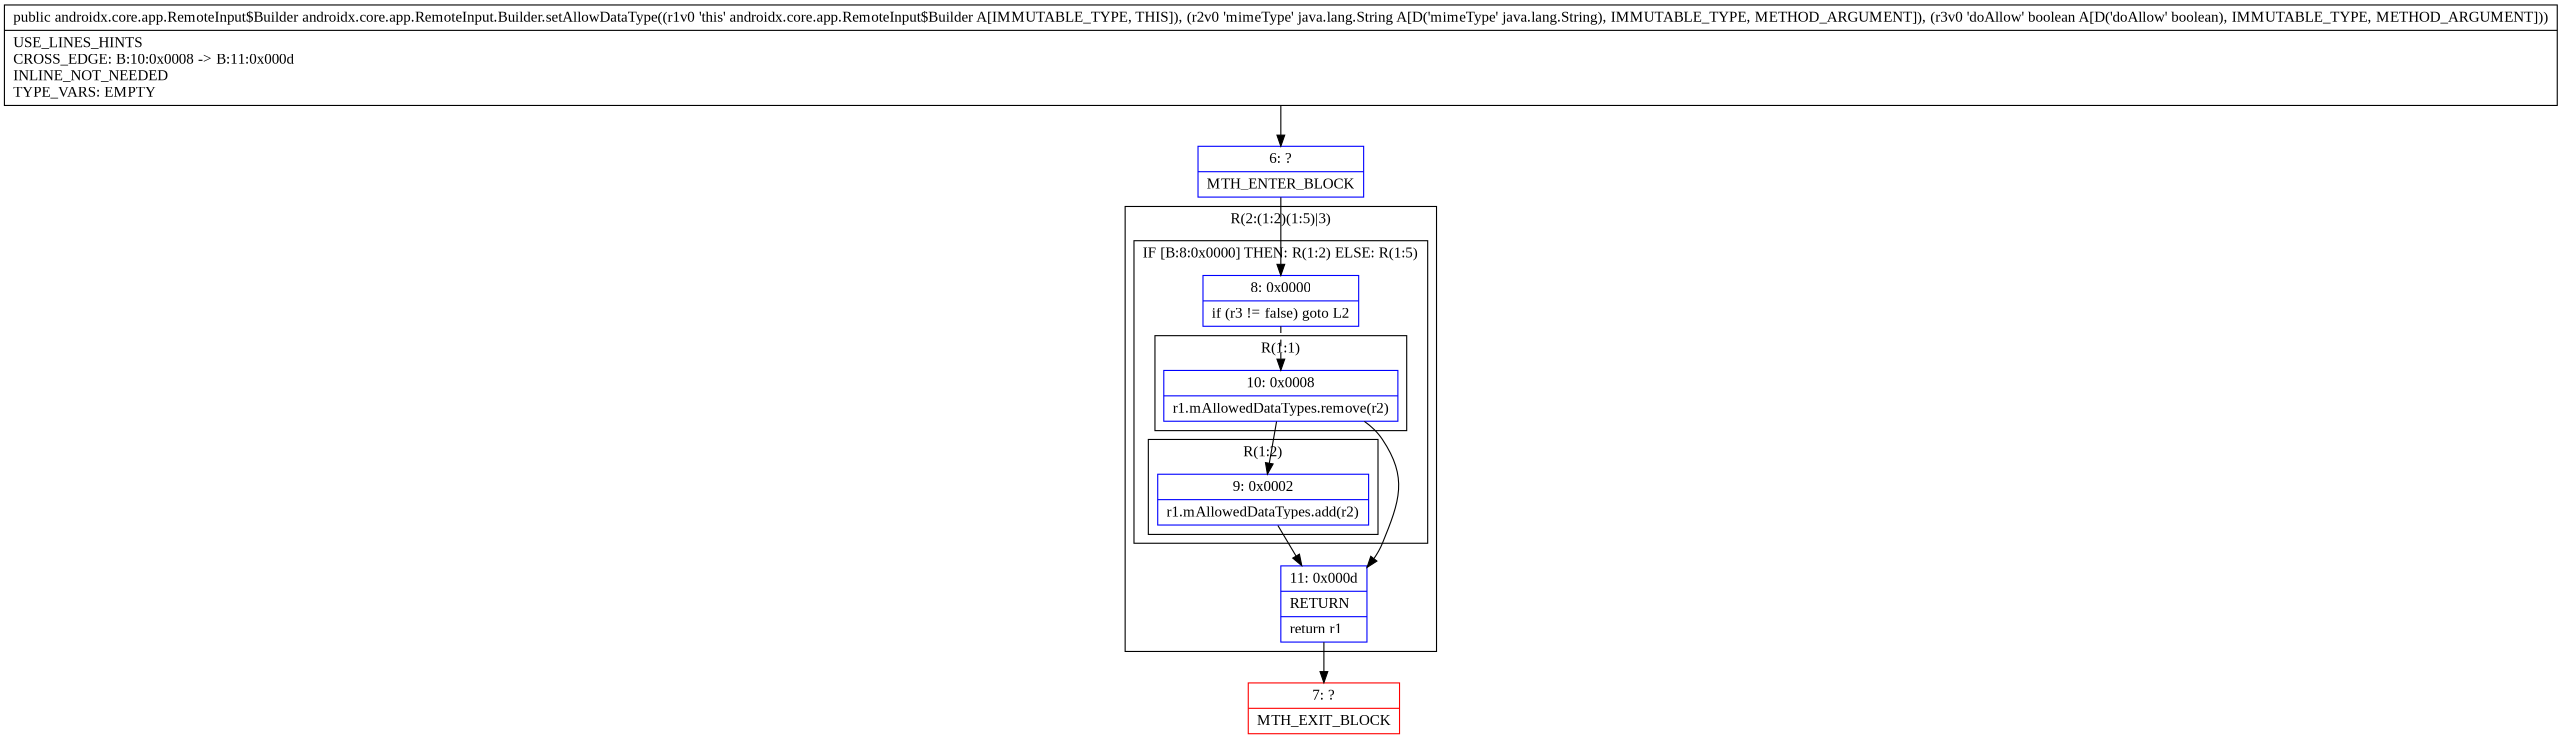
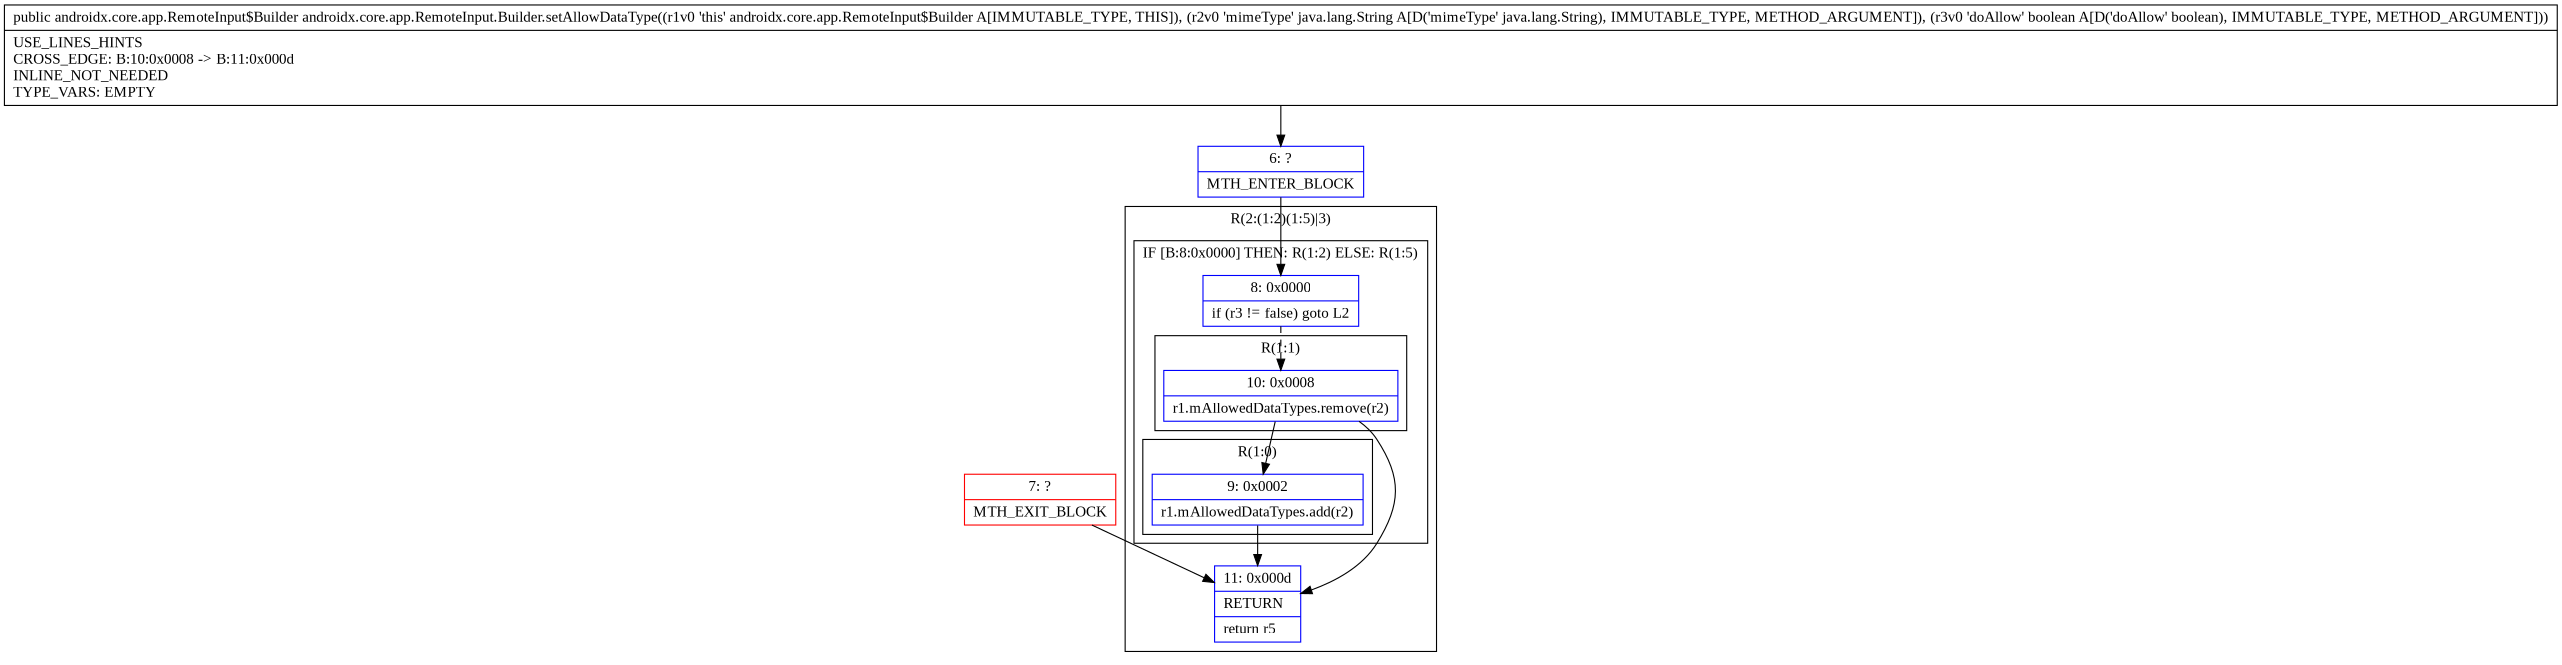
(1263, 452) -> (1258, 452)
(1316, 629) -> (1250, 629)
(1324, 658) -> (1148, 551)
